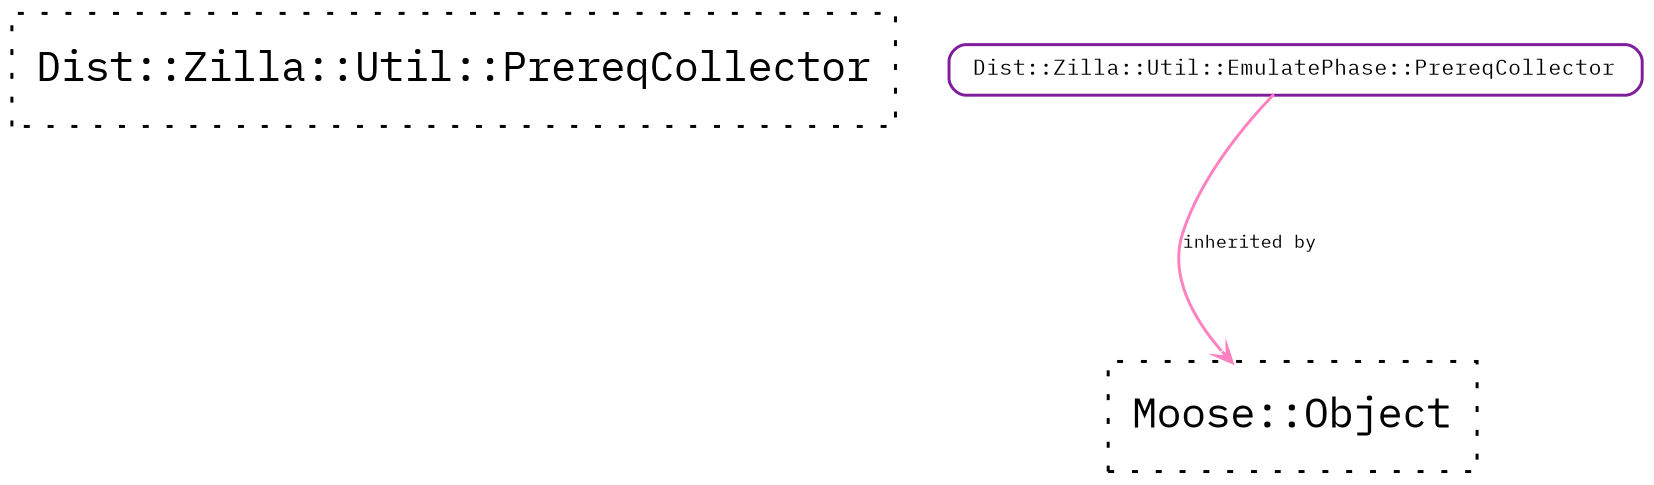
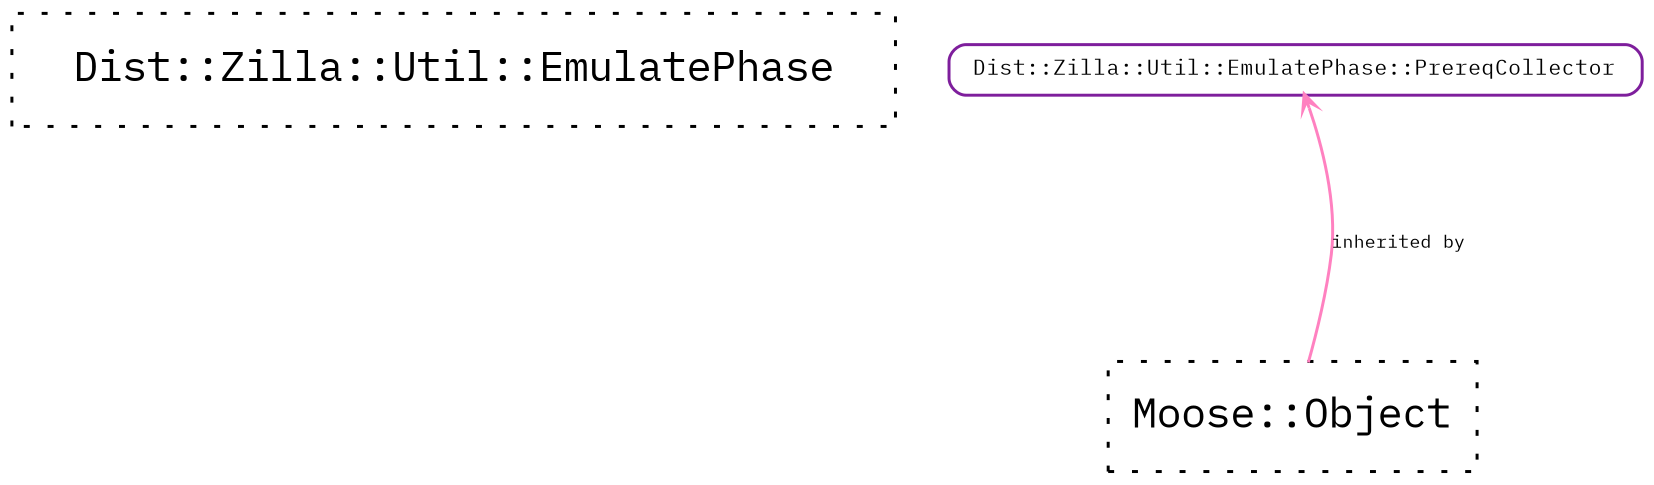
(454, 70) -> (454, 70)
(1189, 215) -> (1333, 235)
